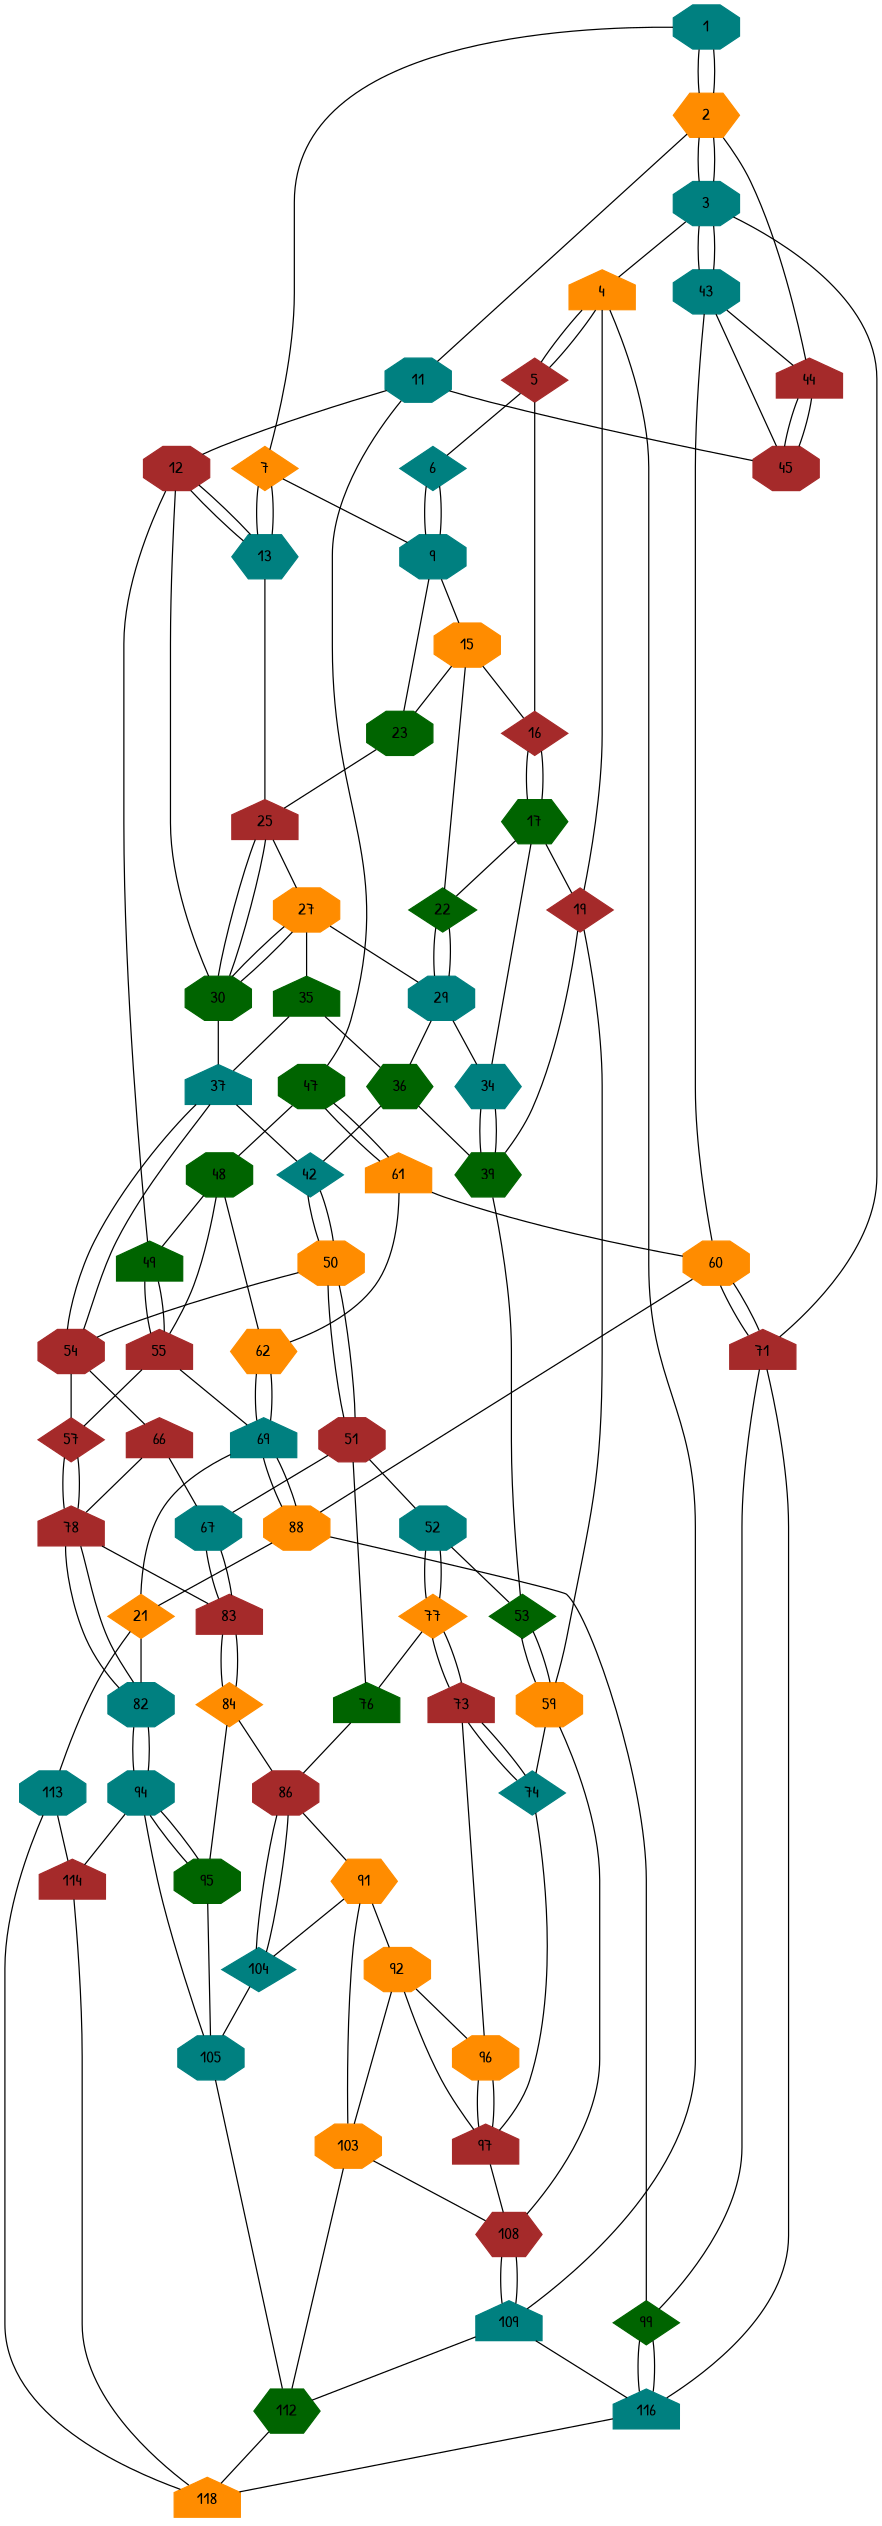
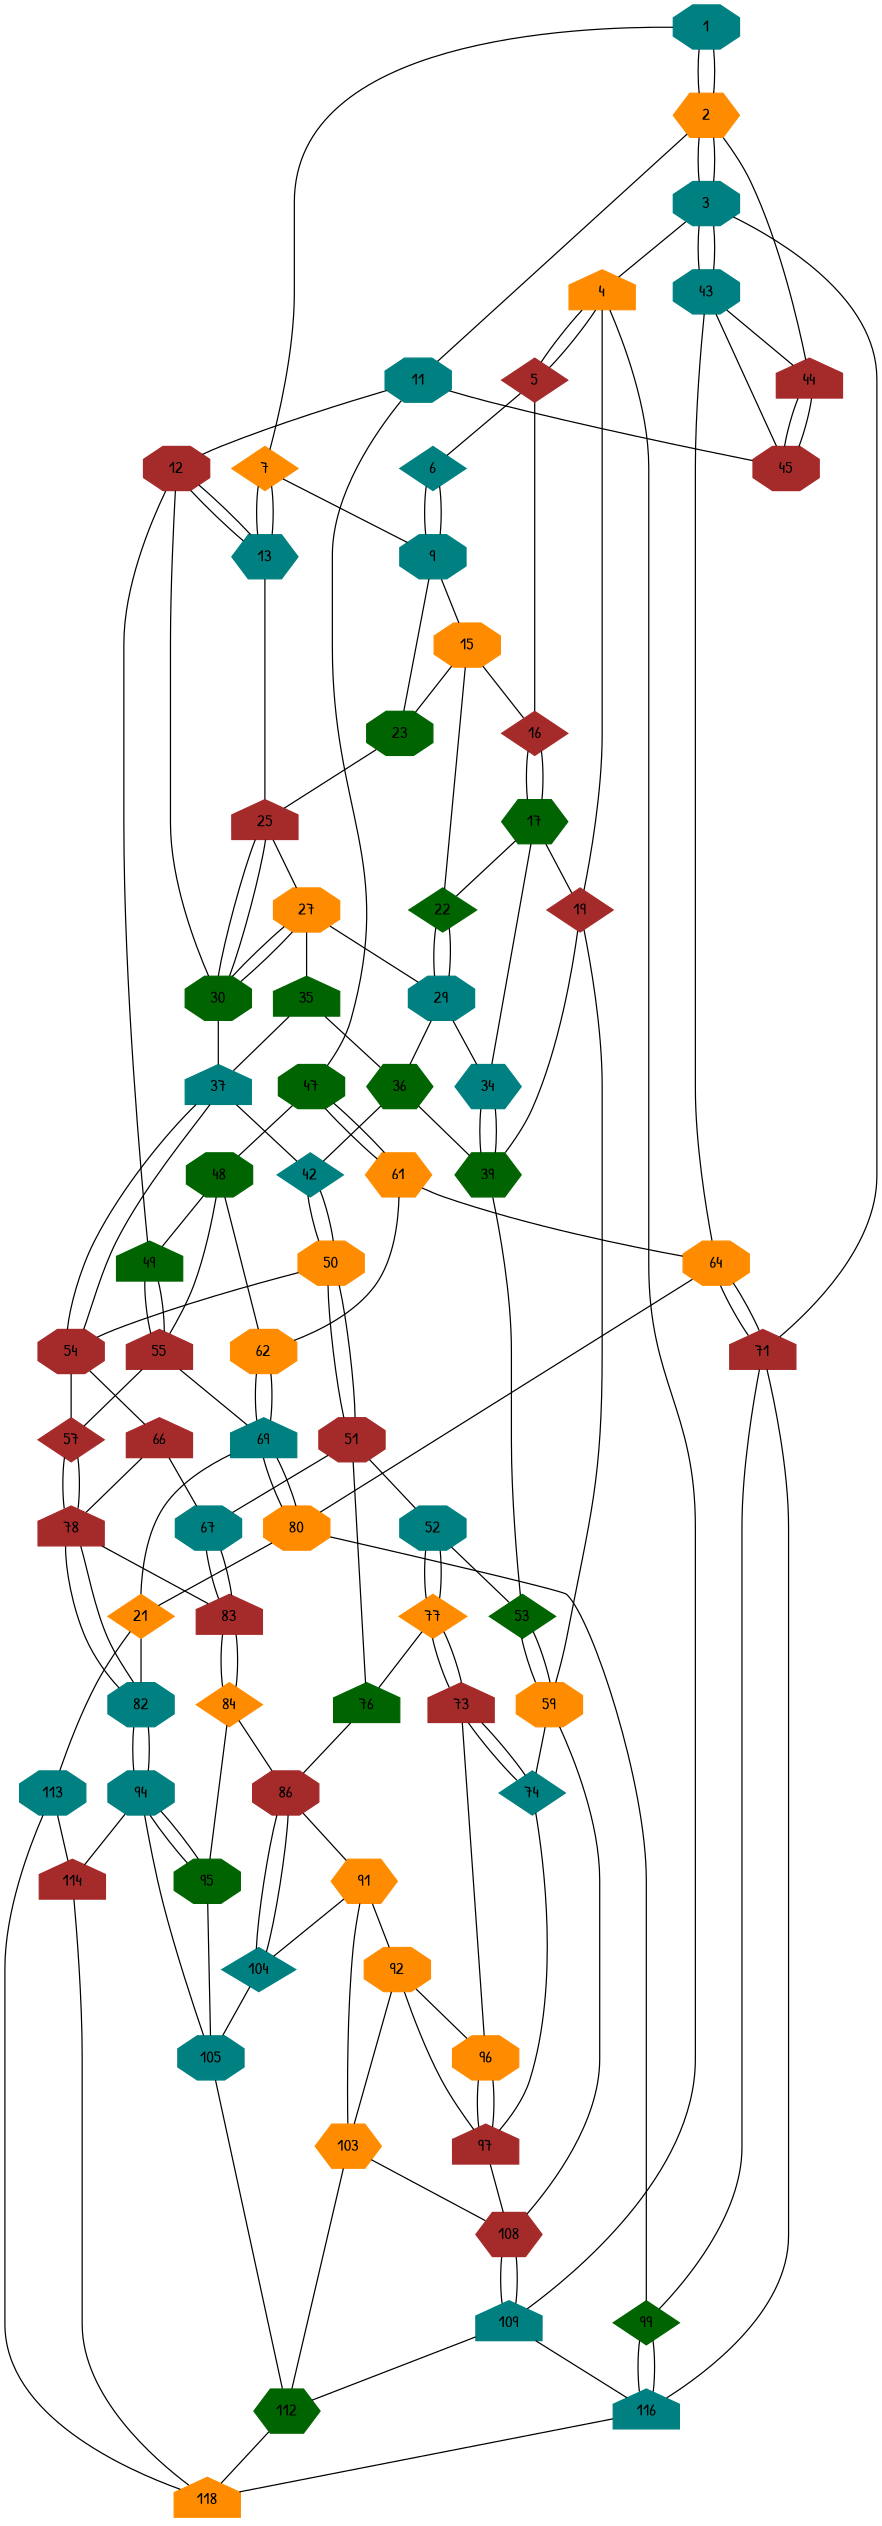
(399, 1175) -> (399, 1175)
(716, 1263) -> (716, 1263)
(264, 1351) -> (264, 1351)
(297, 1528) -> (297, 1528)
(348, 2146) -> (348, 2146)
